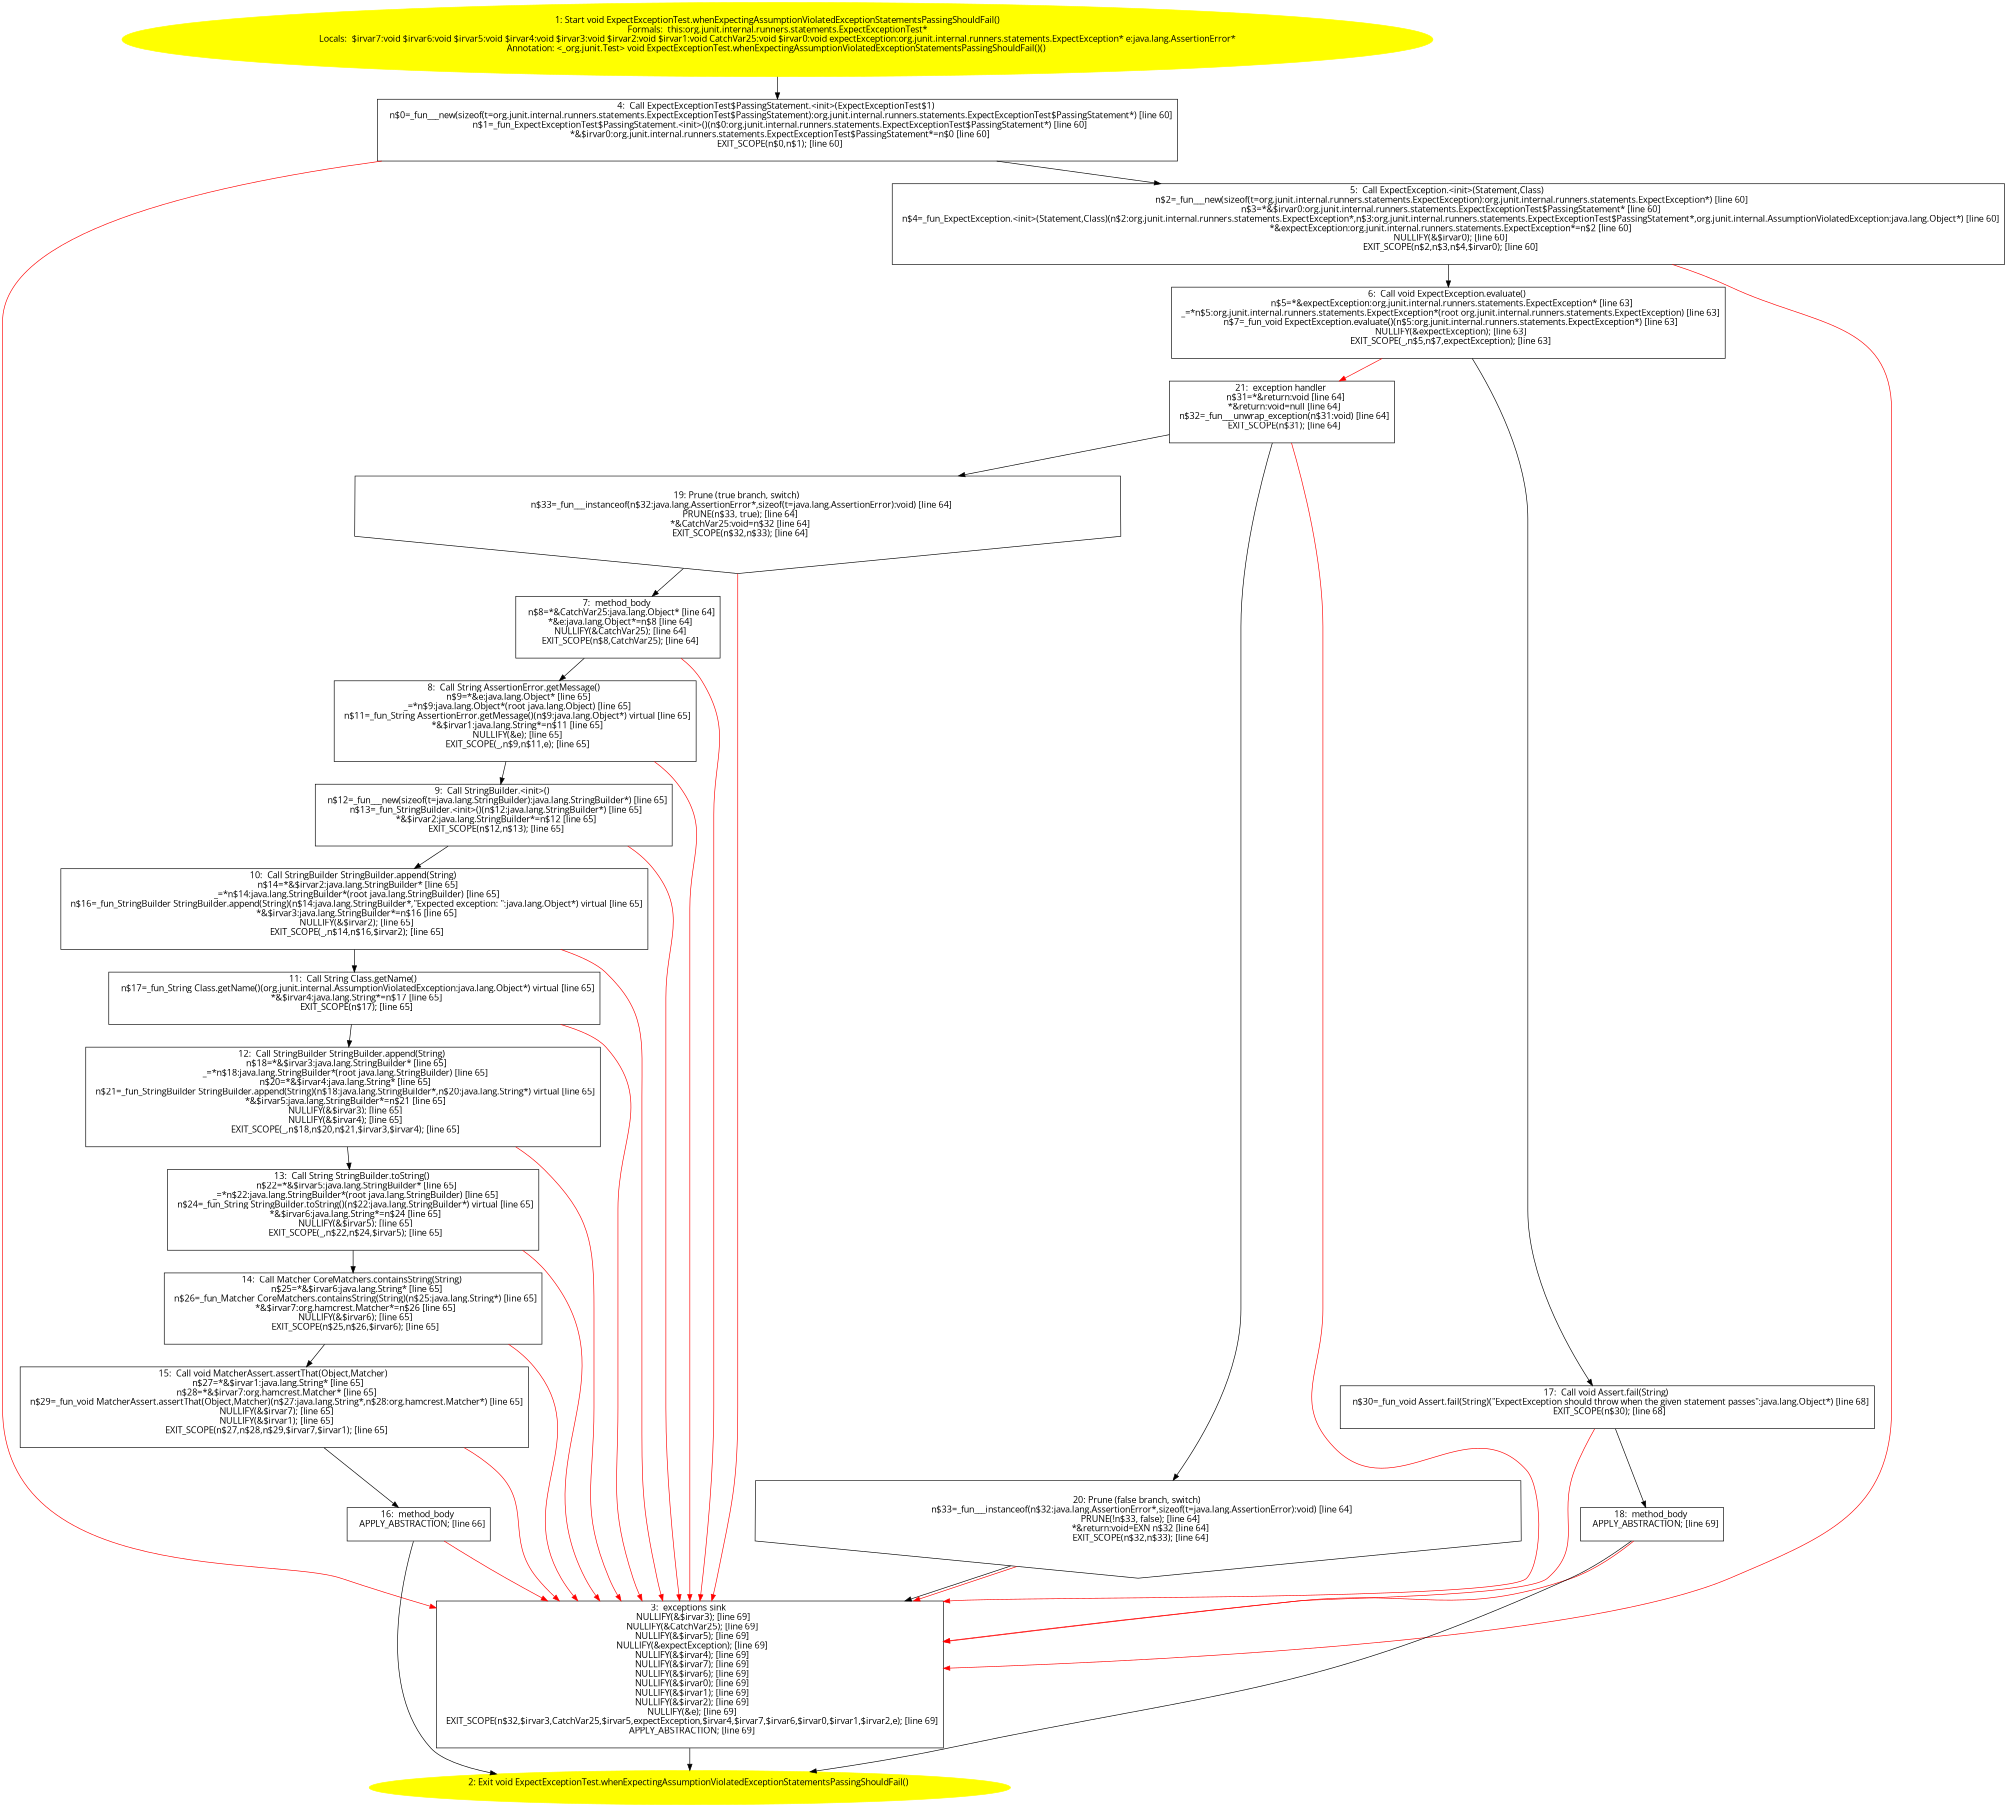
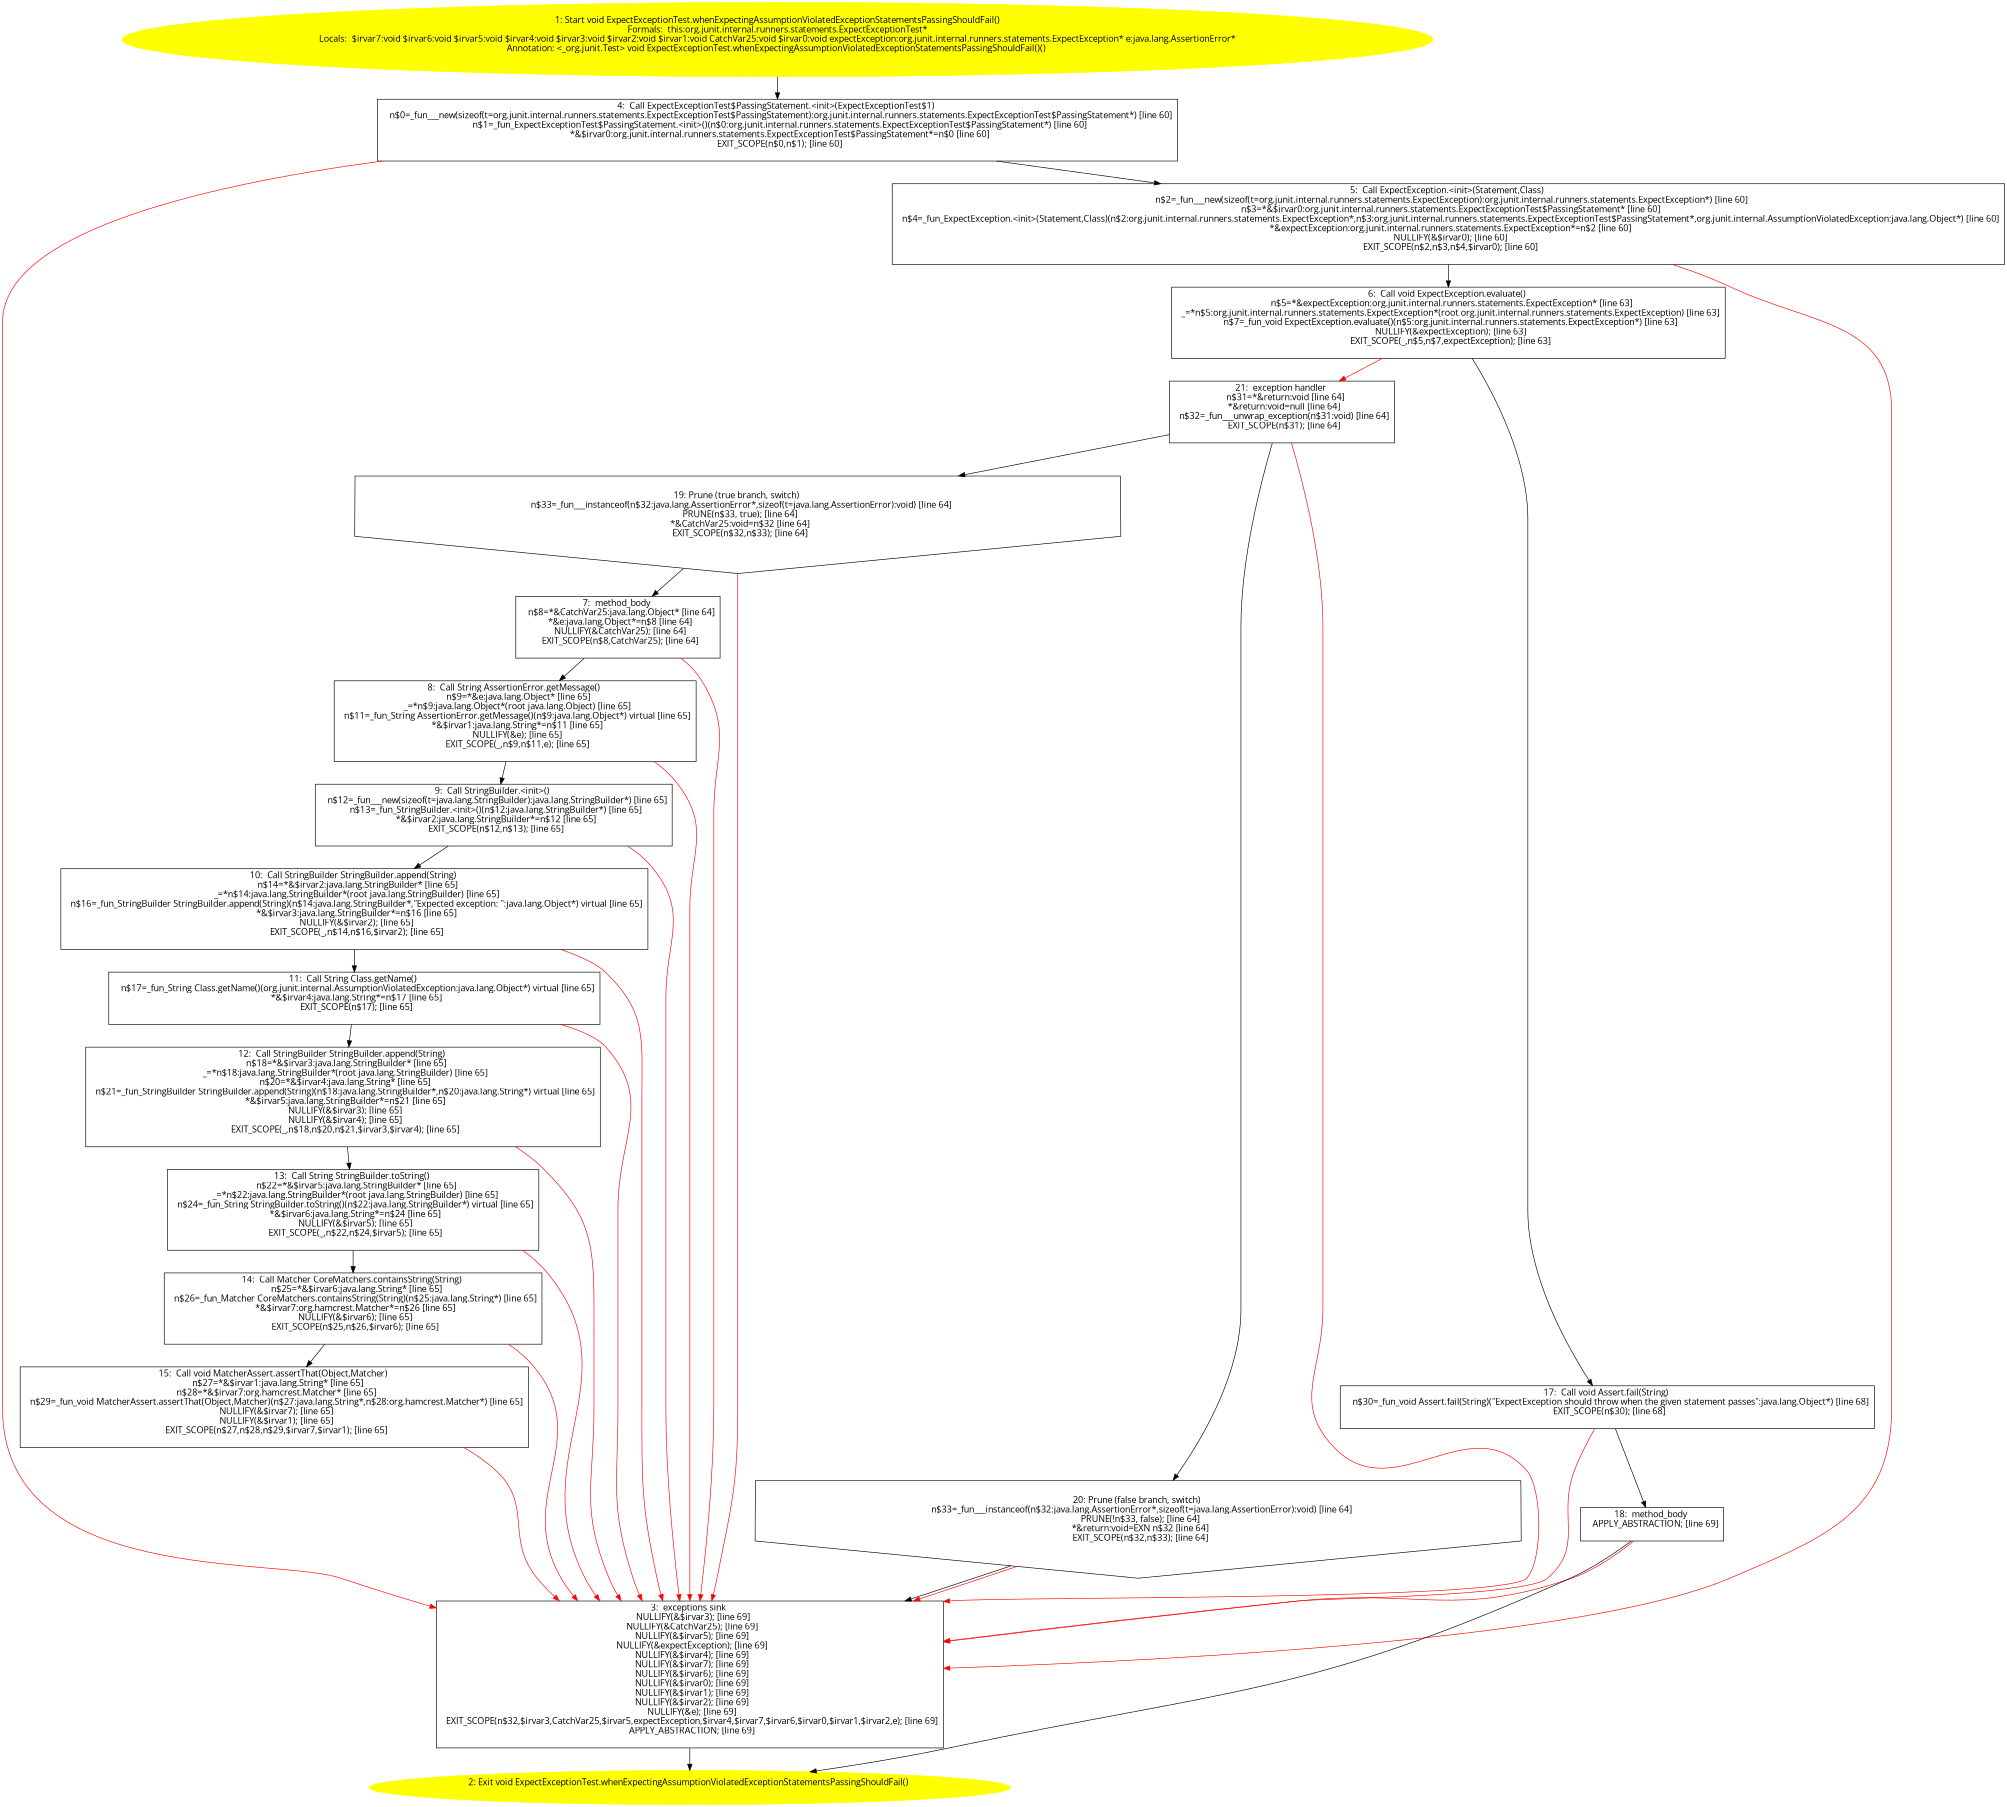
(419, 1524) -> none
